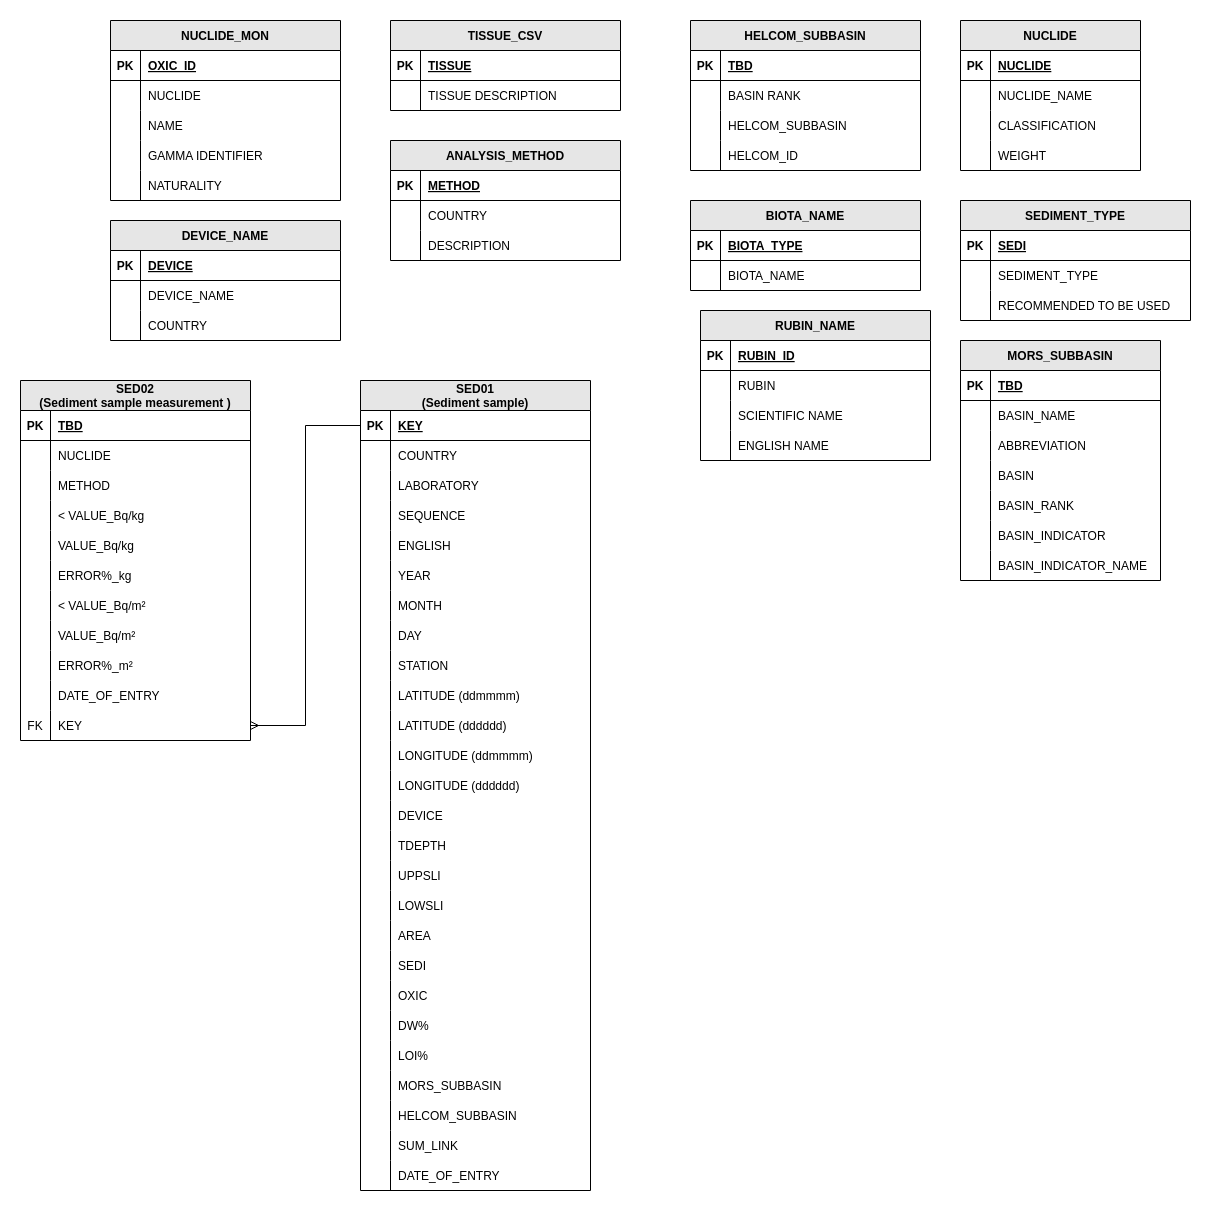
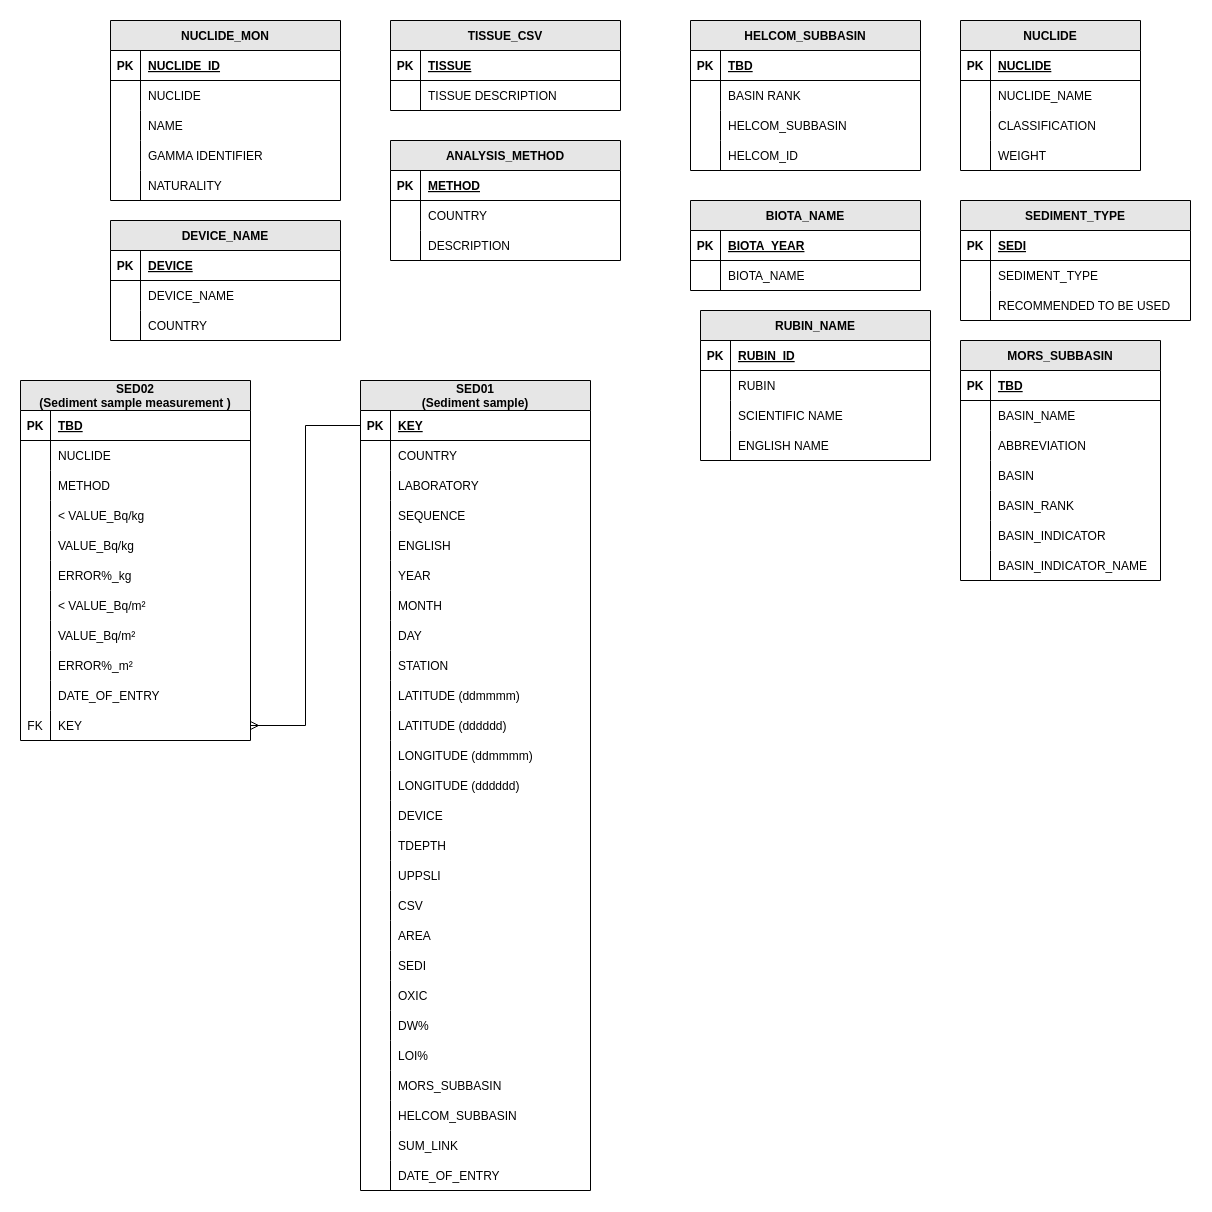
(172, 66) -> (182, 66)
(762, 246) -> (762, 246)
(418, 906) -> (408, 906)
